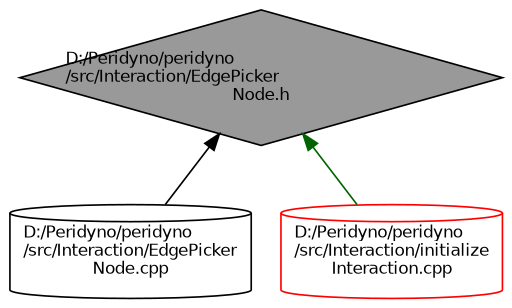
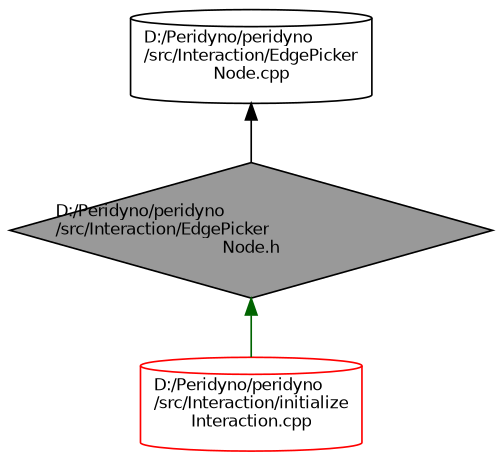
(187, 176) -> (251, 141)
